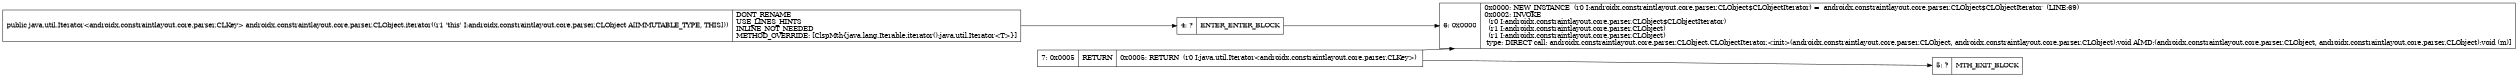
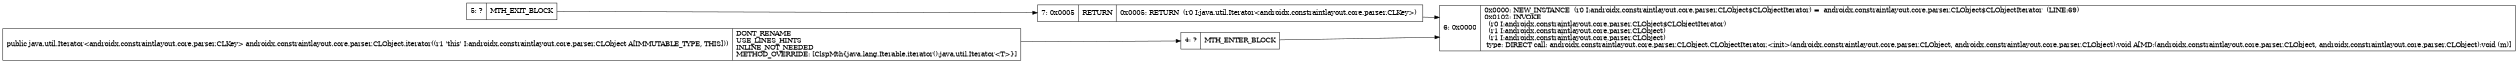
(1515, 15) -> (1515, 17)
(1240, 26) -> (1240, 40)
(1675, 63) -> (795, 12)
